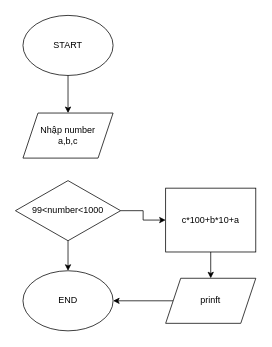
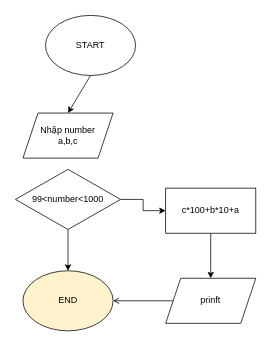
(68, 45) -> (90, 45)
(68, 210) -> (68, 199)
(210, 220) -> (210, 210)
(68, 300) -> (68, 300)
(119, 300) -> (118, 300)
